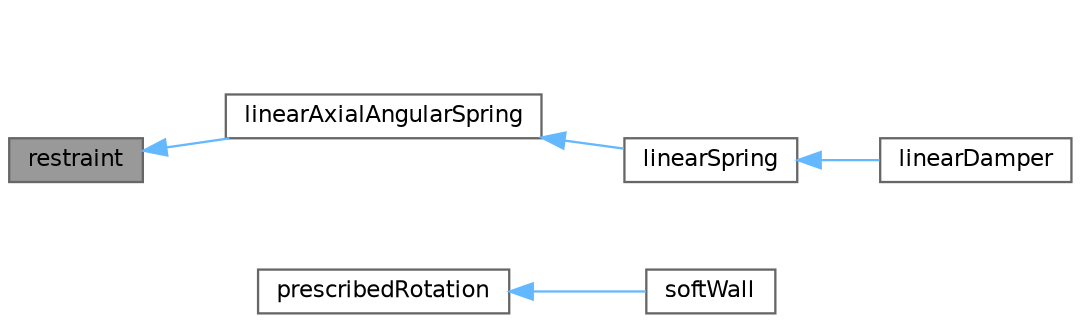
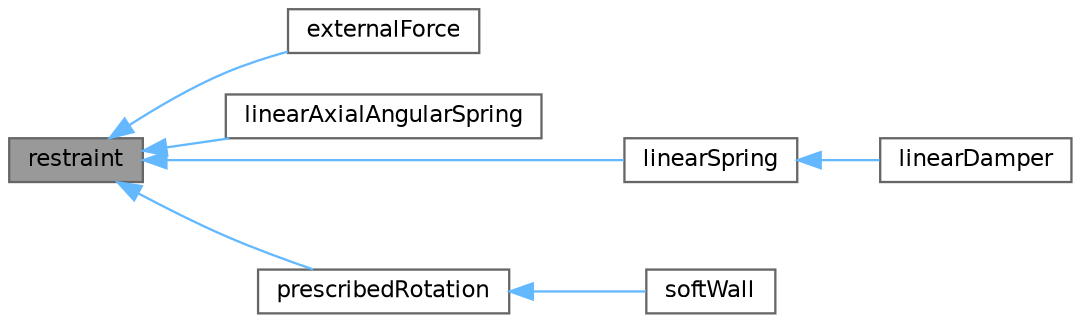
none -> (384, 31)
(594, 145) -> (396, 160)
none -> (224, 235)
